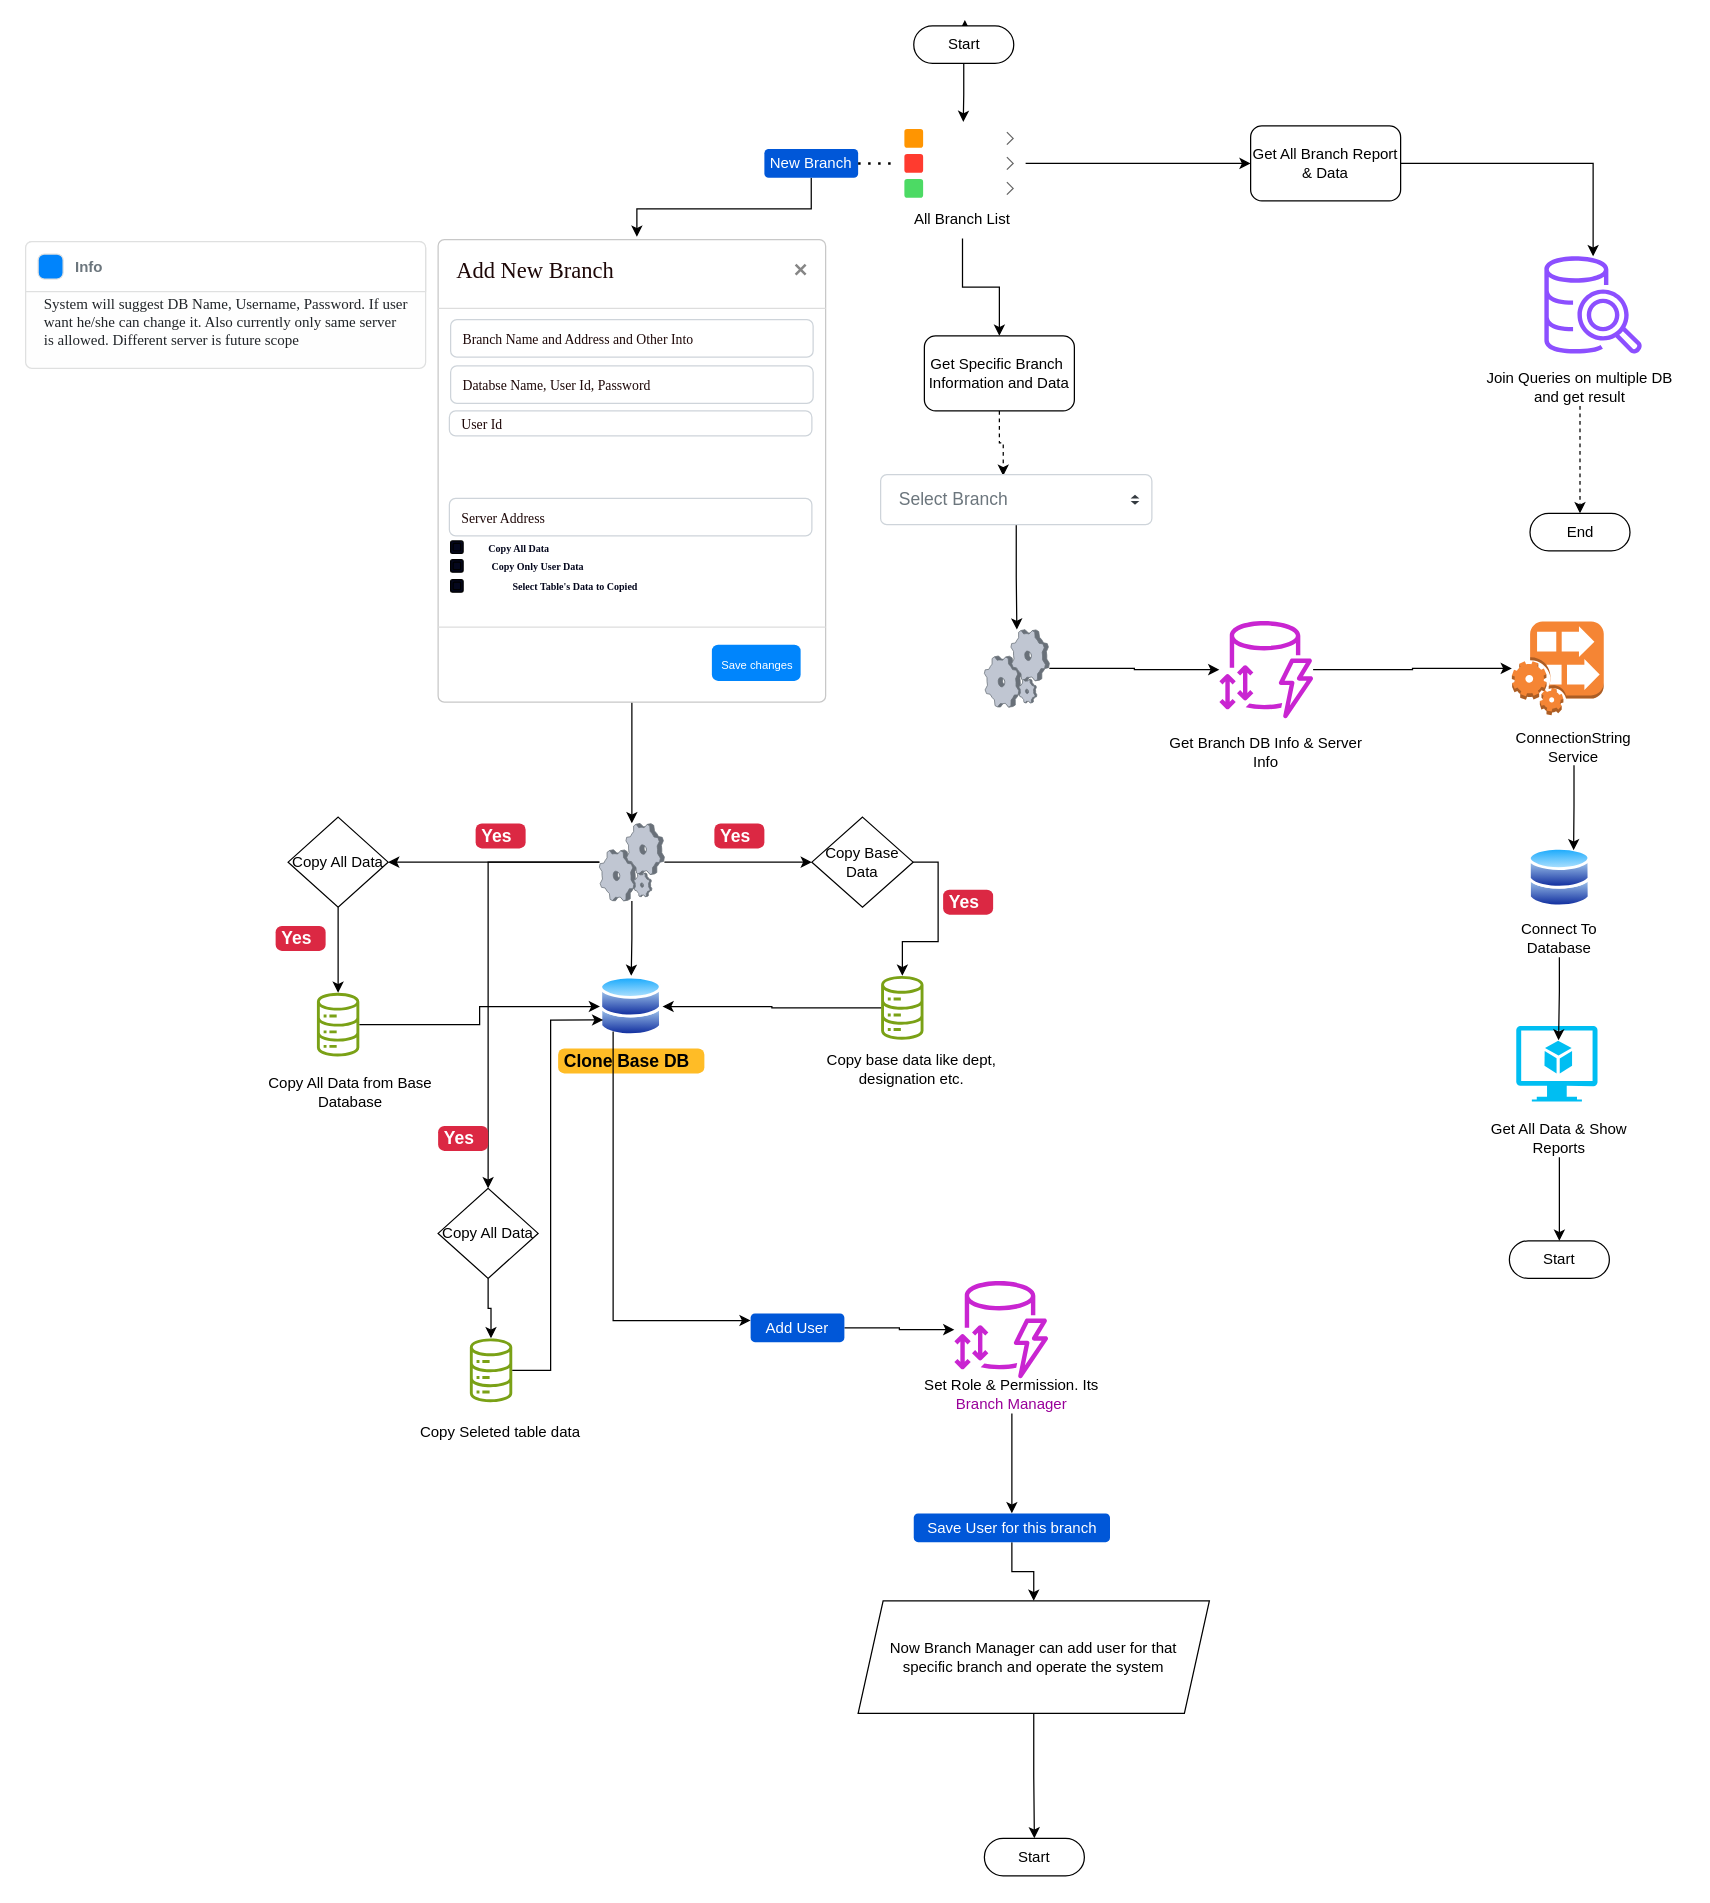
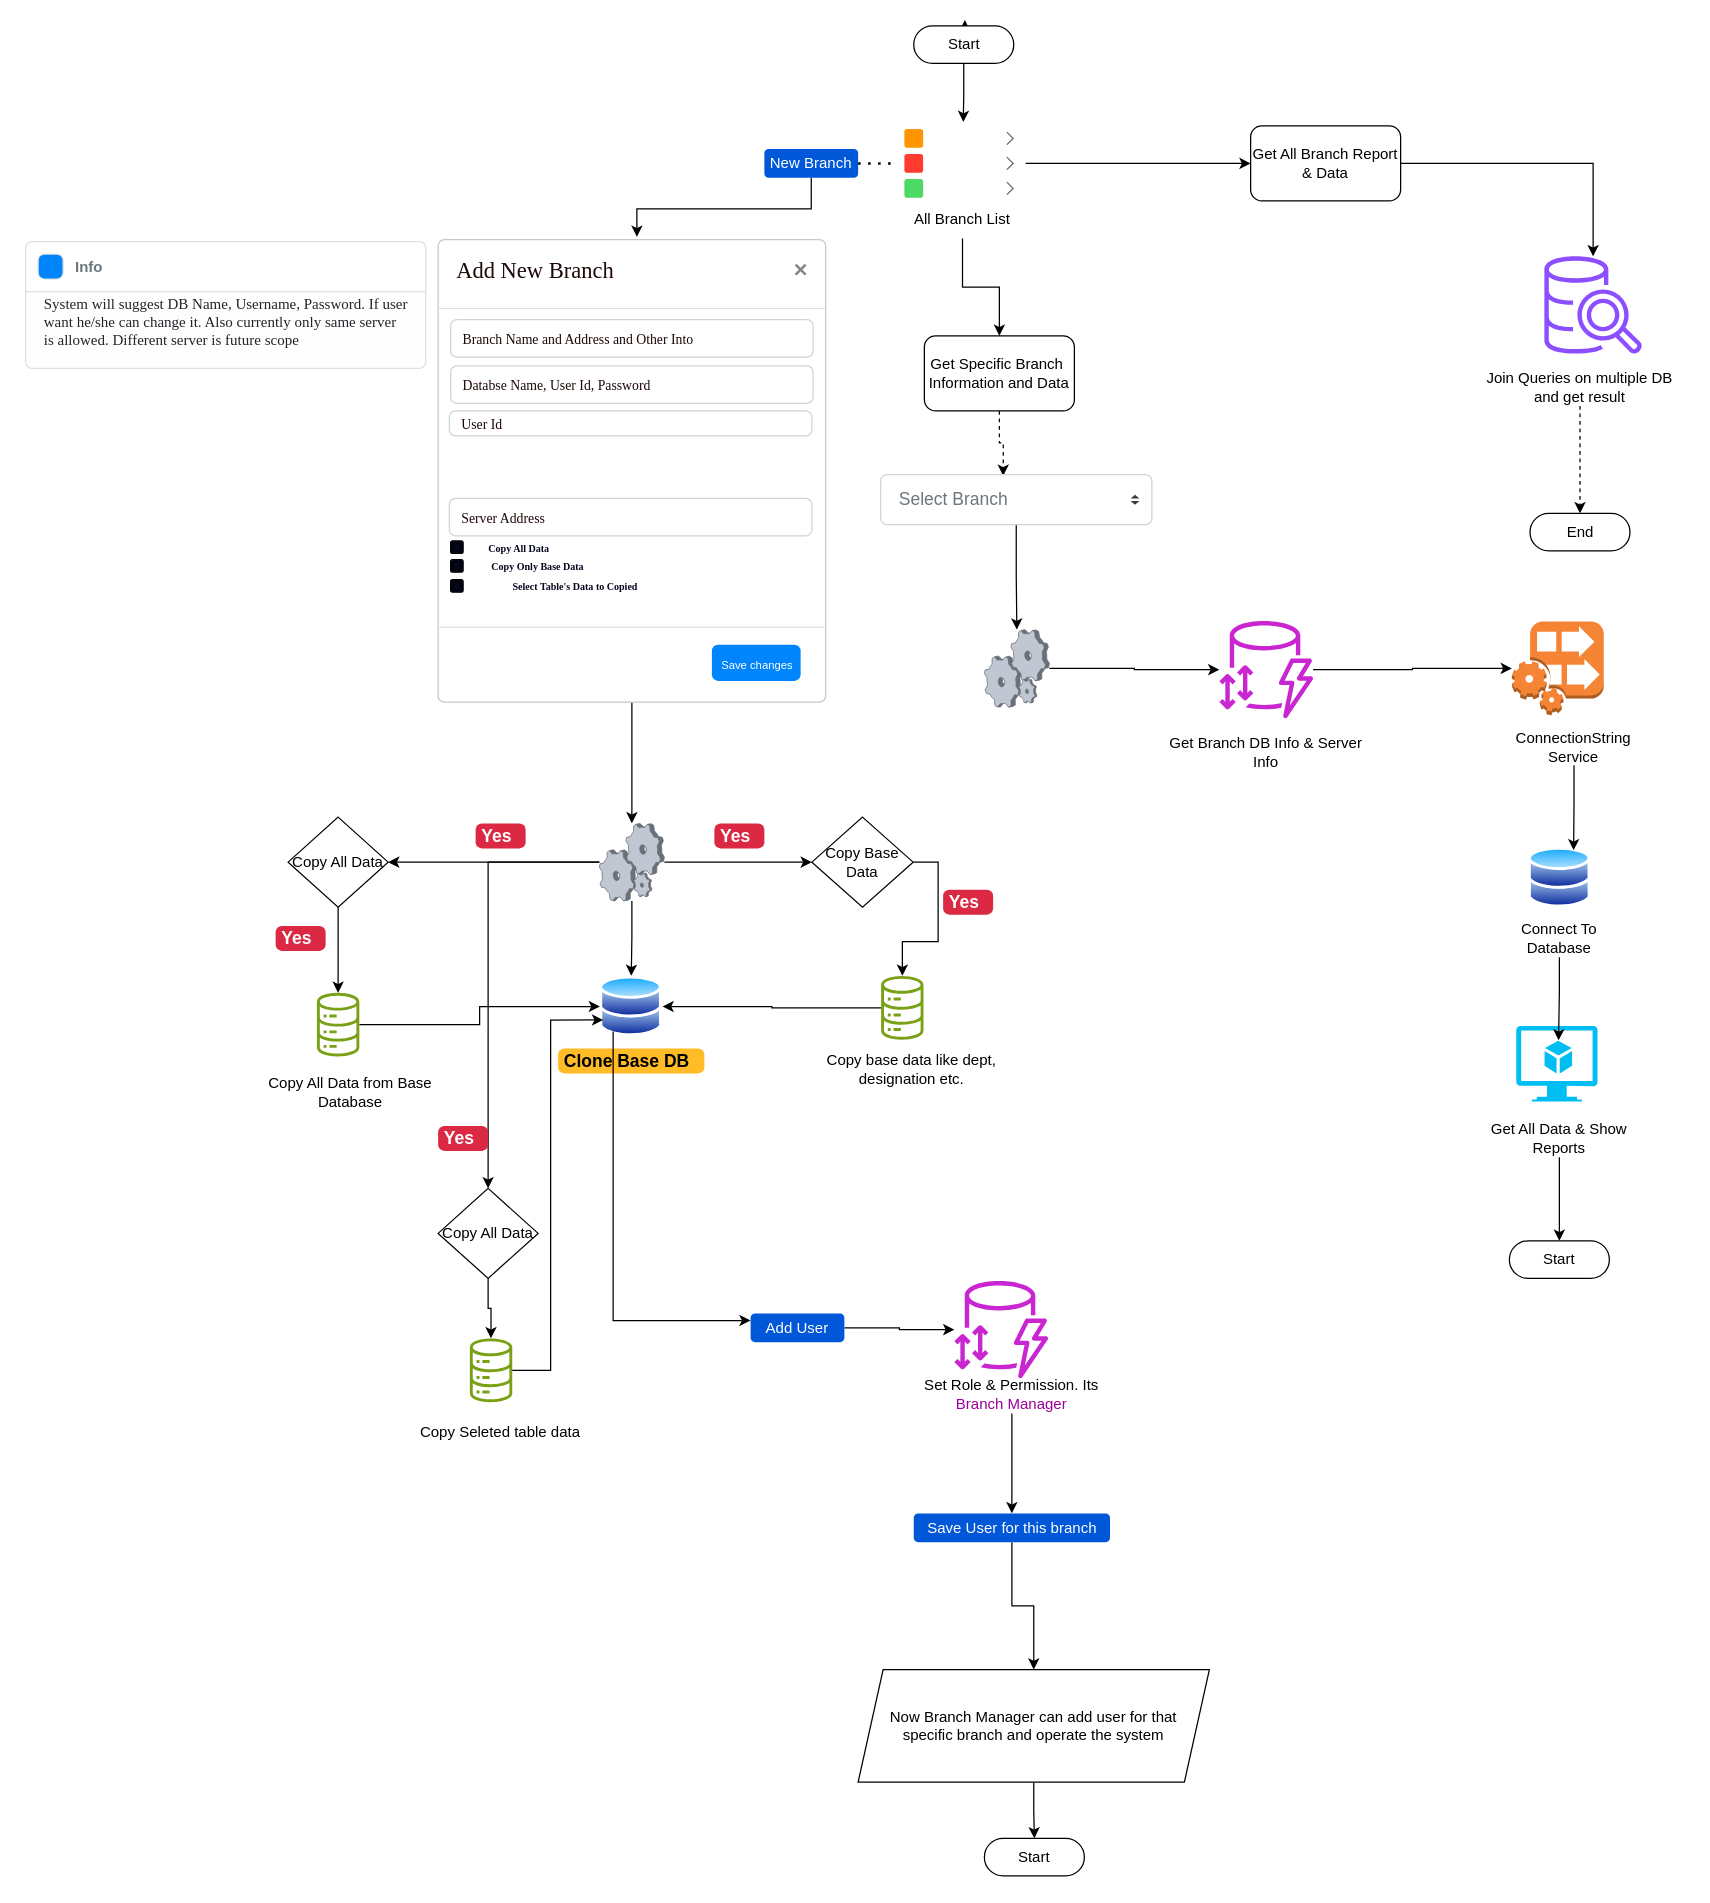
(538, 567) -> (538, 567)
(1034, 1657) -> (1034, 1726)
